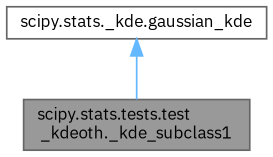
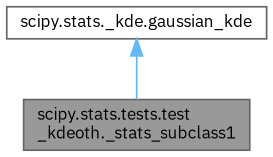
(137, 125) -> (137, 125)
